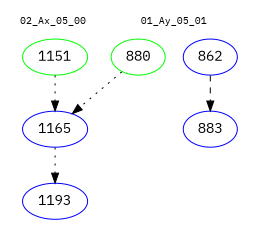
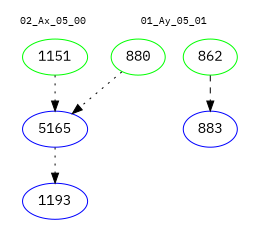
(210, 57) -> (210, 57)
(55, 129) -> (55, 129)
